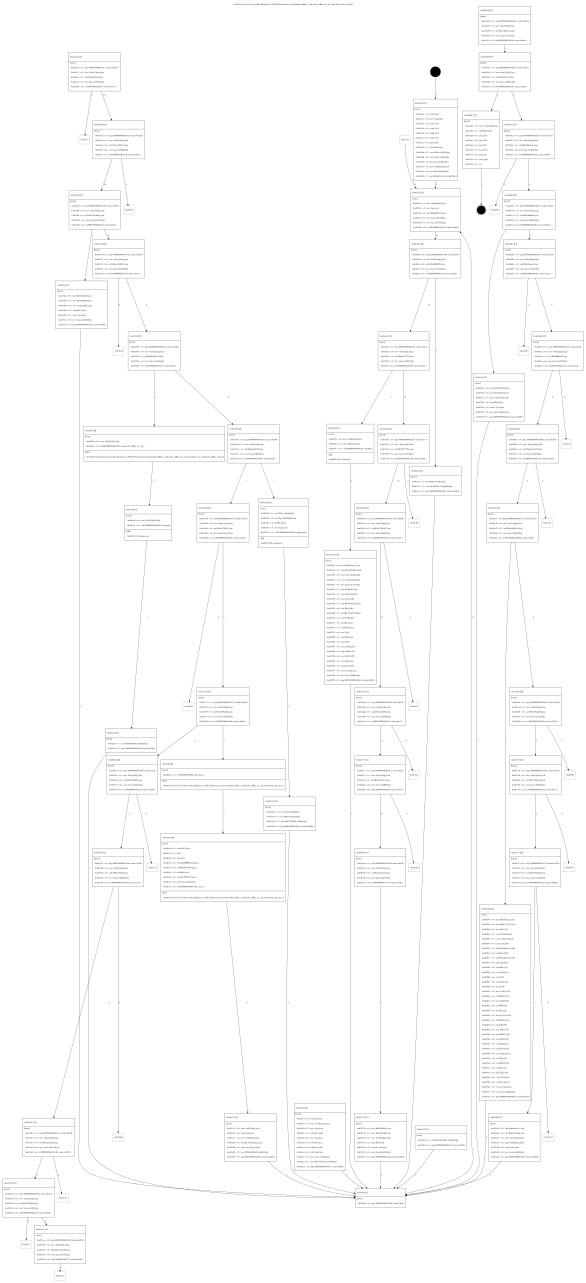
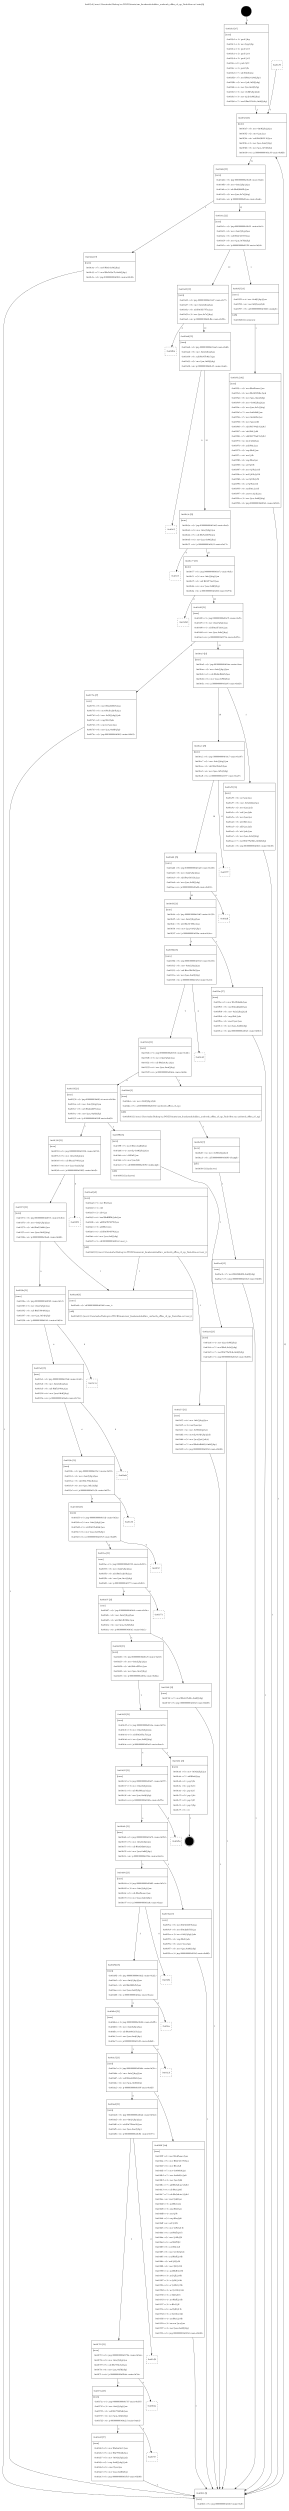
none -> (218, 669)
(223, 811) -> (136, 1273)
none -> (124, 1615)
